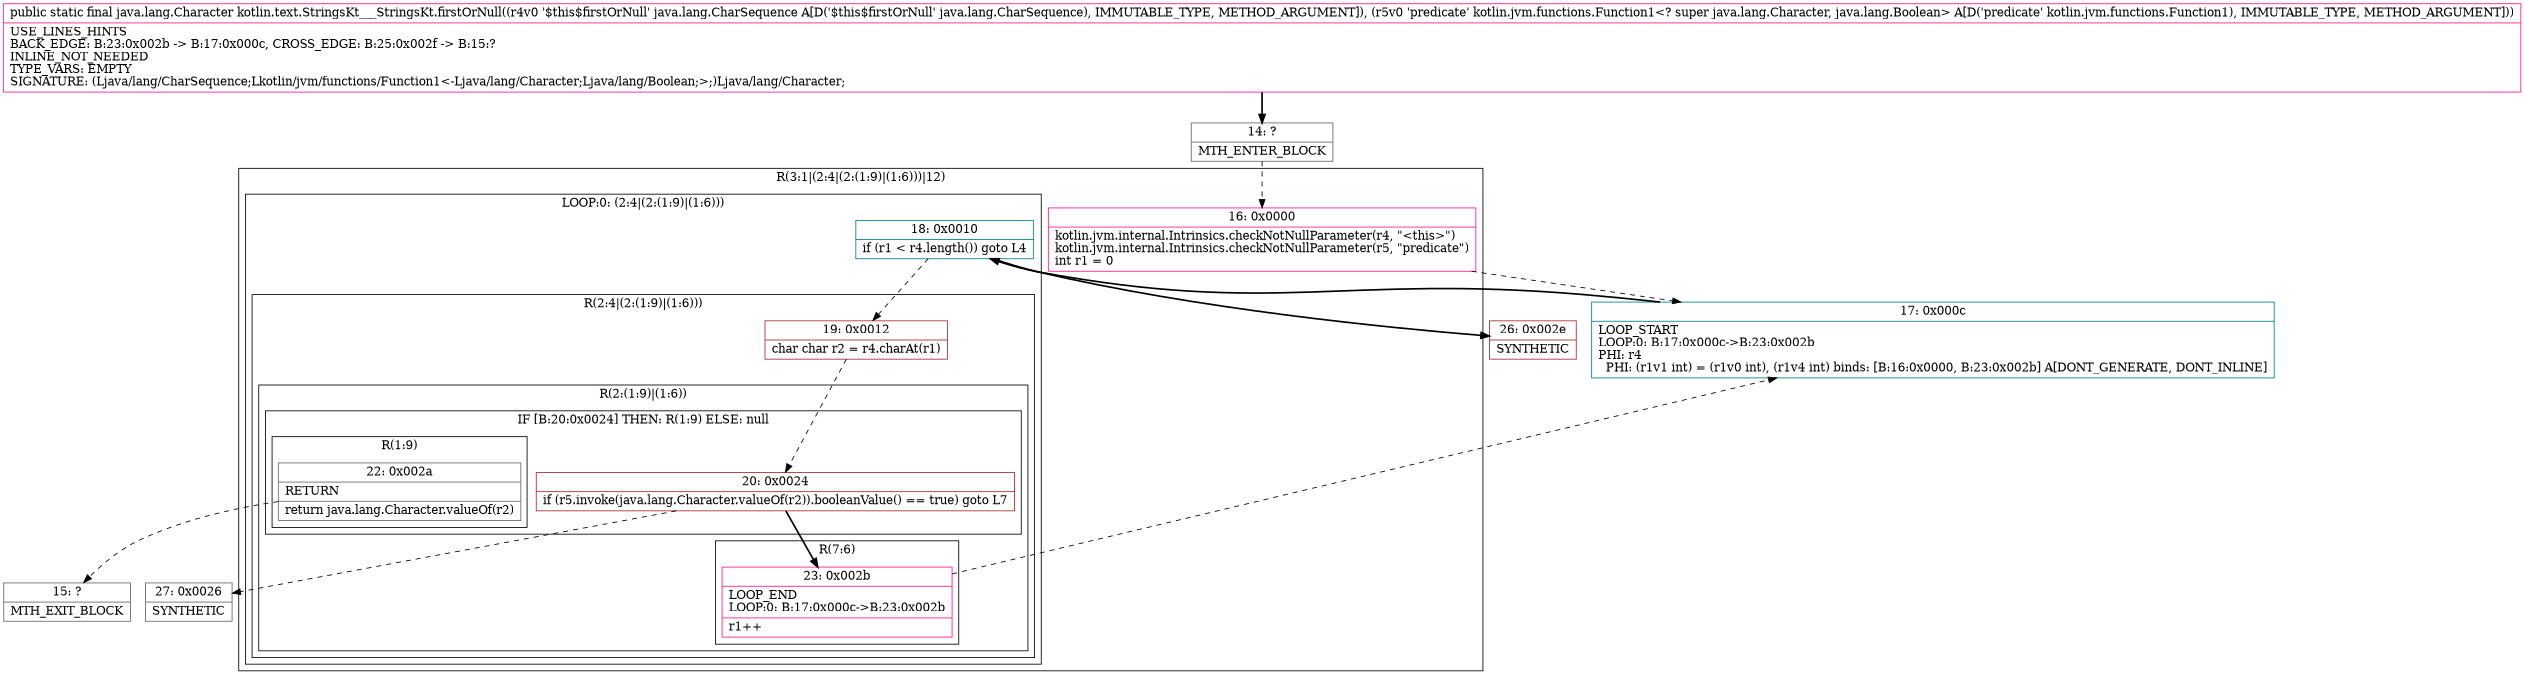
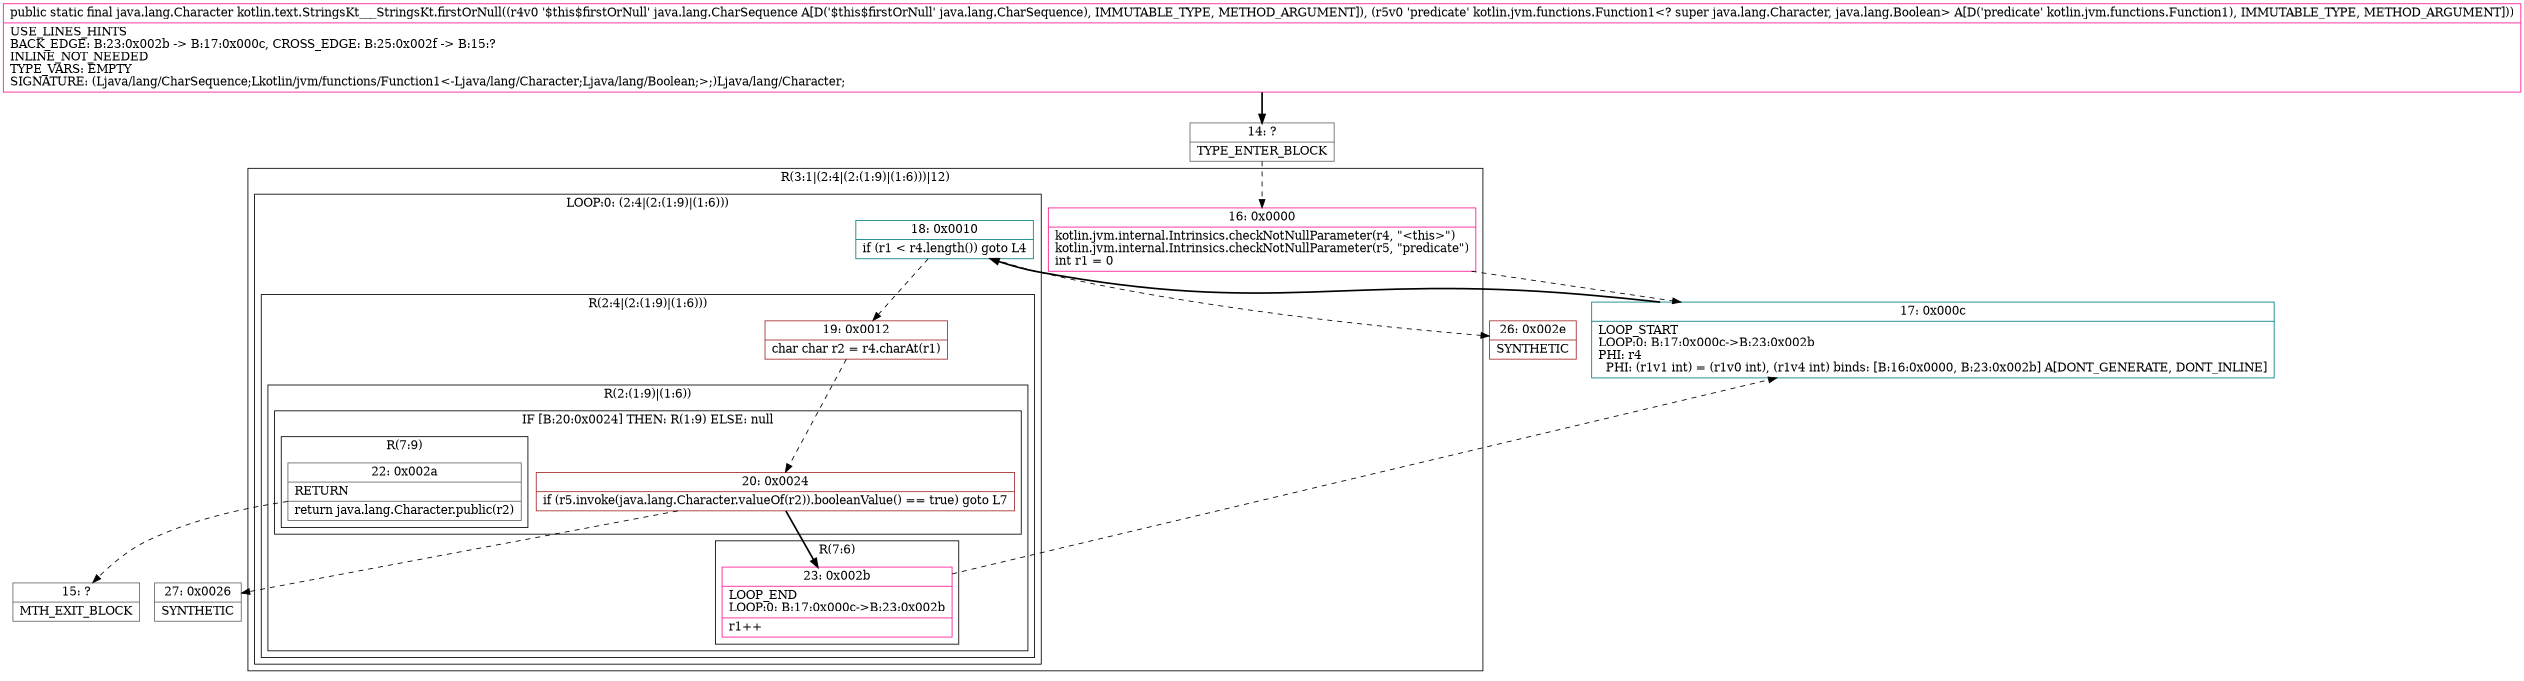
(1262, 151) -> (1262, 151)
(1235, 308) -> (1235, 308)
(400, 446) -> (405, 446)
(400, 510) -> (405, 510)
